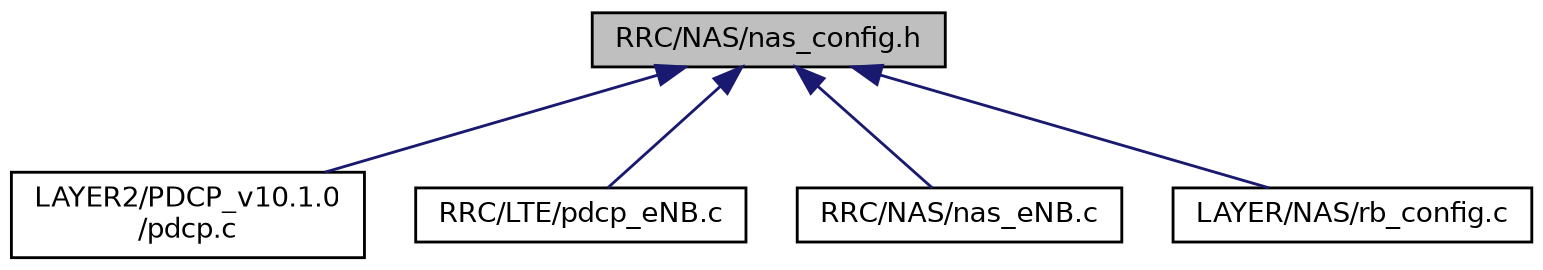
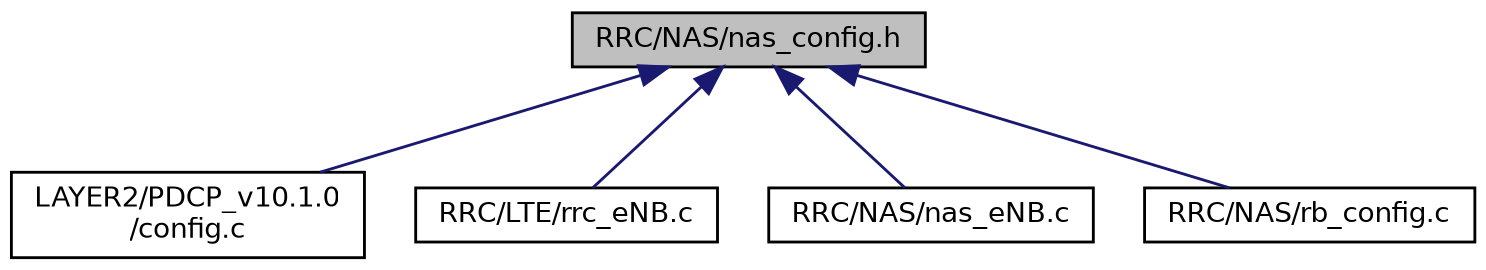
(188, 215) -> (188, 215)
(581, 215) -> (567, 215)
(1352, 215) -> (1310, 215)
